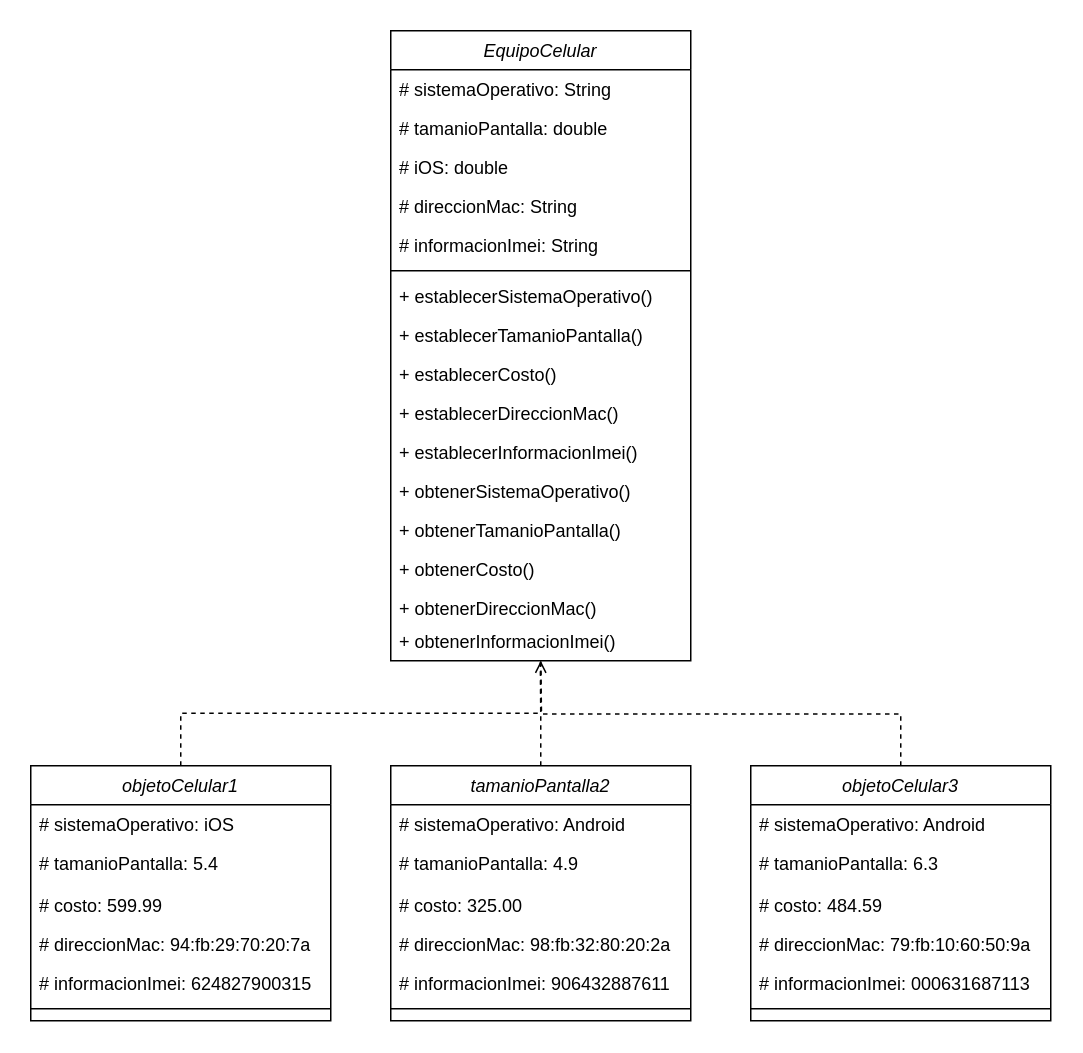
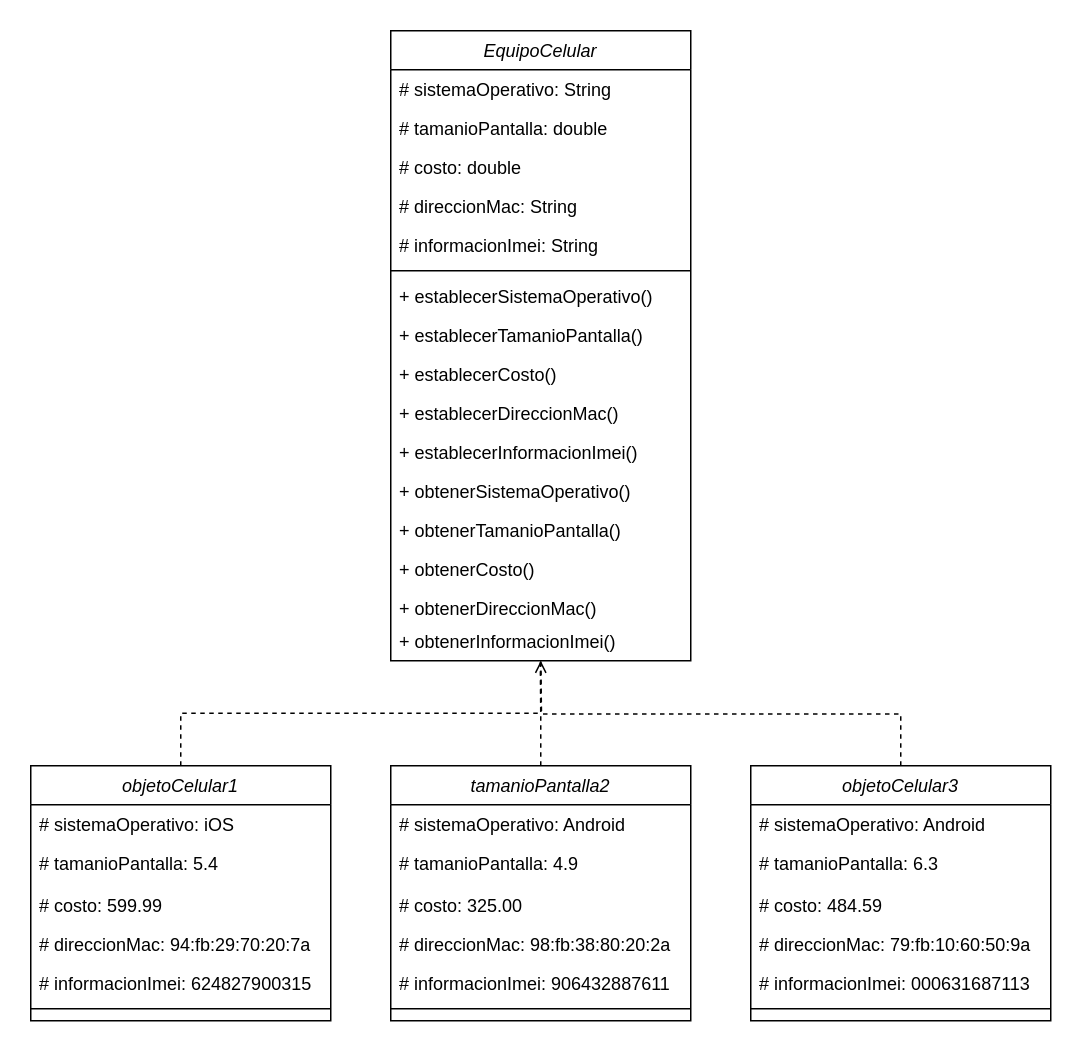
(453, 168) -> (465, 168)
(542, 945) -> (542, 945)
